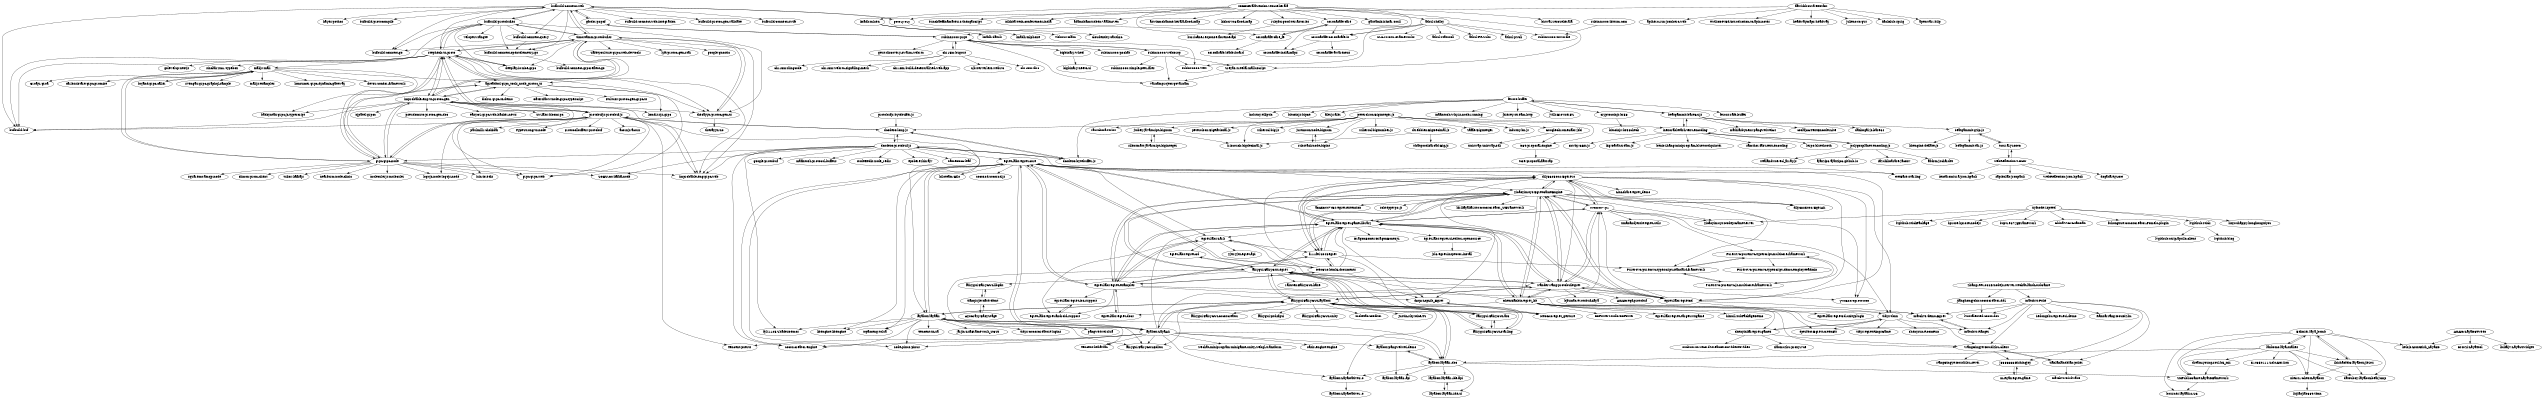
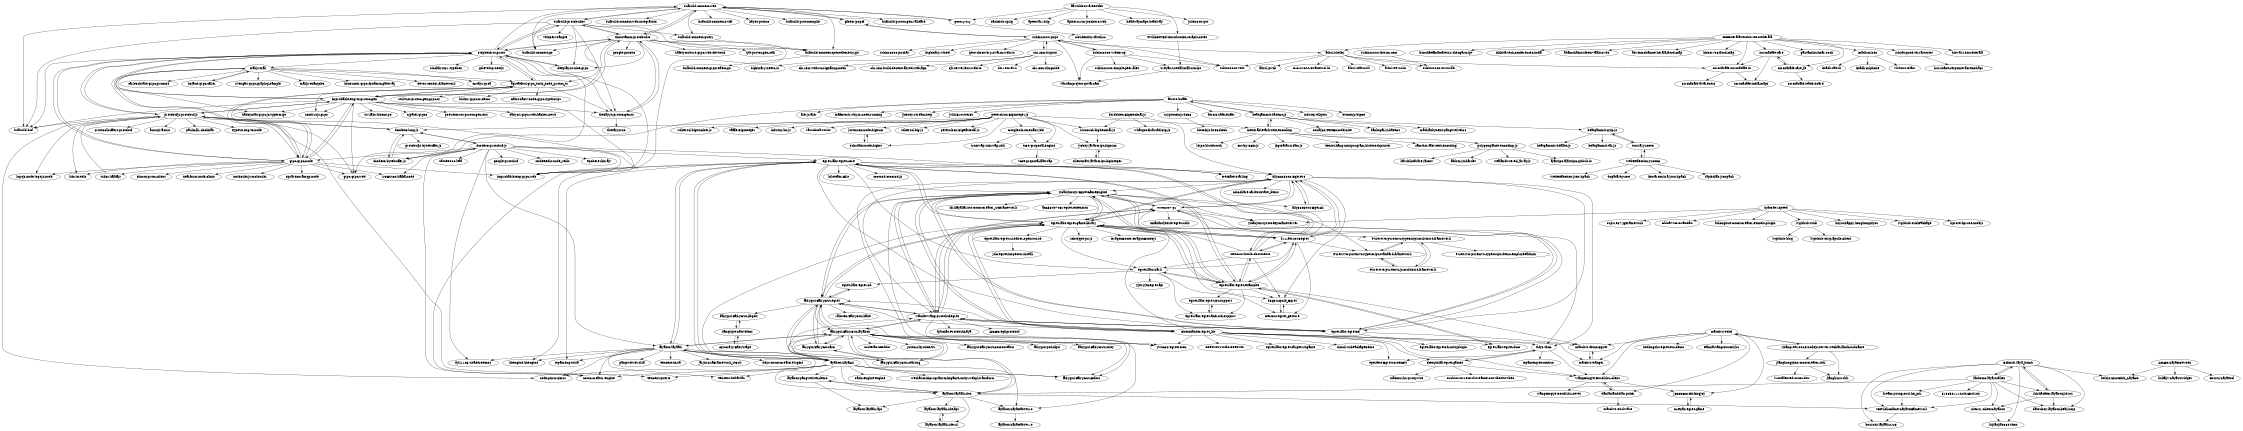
(1196, 29) -> (1188, 50)
(1574, 44) -> (1179, 52)
(896, 122) -> (414, 137)
(434, 129) -> (84, 127)
(1198, 138) -> (1097, 137)
(1781, 138) -> none
(1924, 146) -> (1554, 146)
(817, 161) -> none
(2010, 161) -> (1643, 161)
(1549, 185) -> (1198, 156)
(1633, 192) -> (1256, 192)
(1458, 199) -> (1077, 230)
(2011, 308) -> (1766, 339)
(1874, 332) -> none
(1924, 332) -> (1538, 363)
none -> (1186, 339)
(2309, 355) -> (2019, 394)
none -> (1838, 378)
